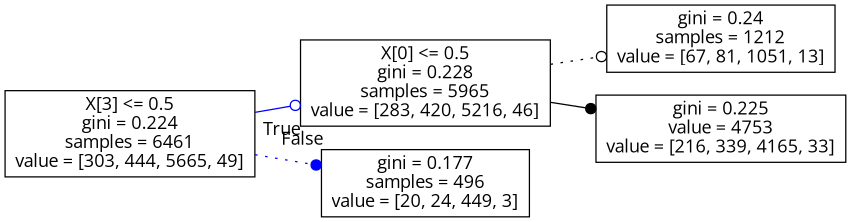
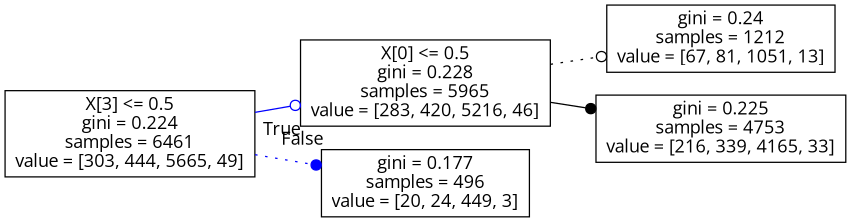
(721, 129) -> (721, 129)
